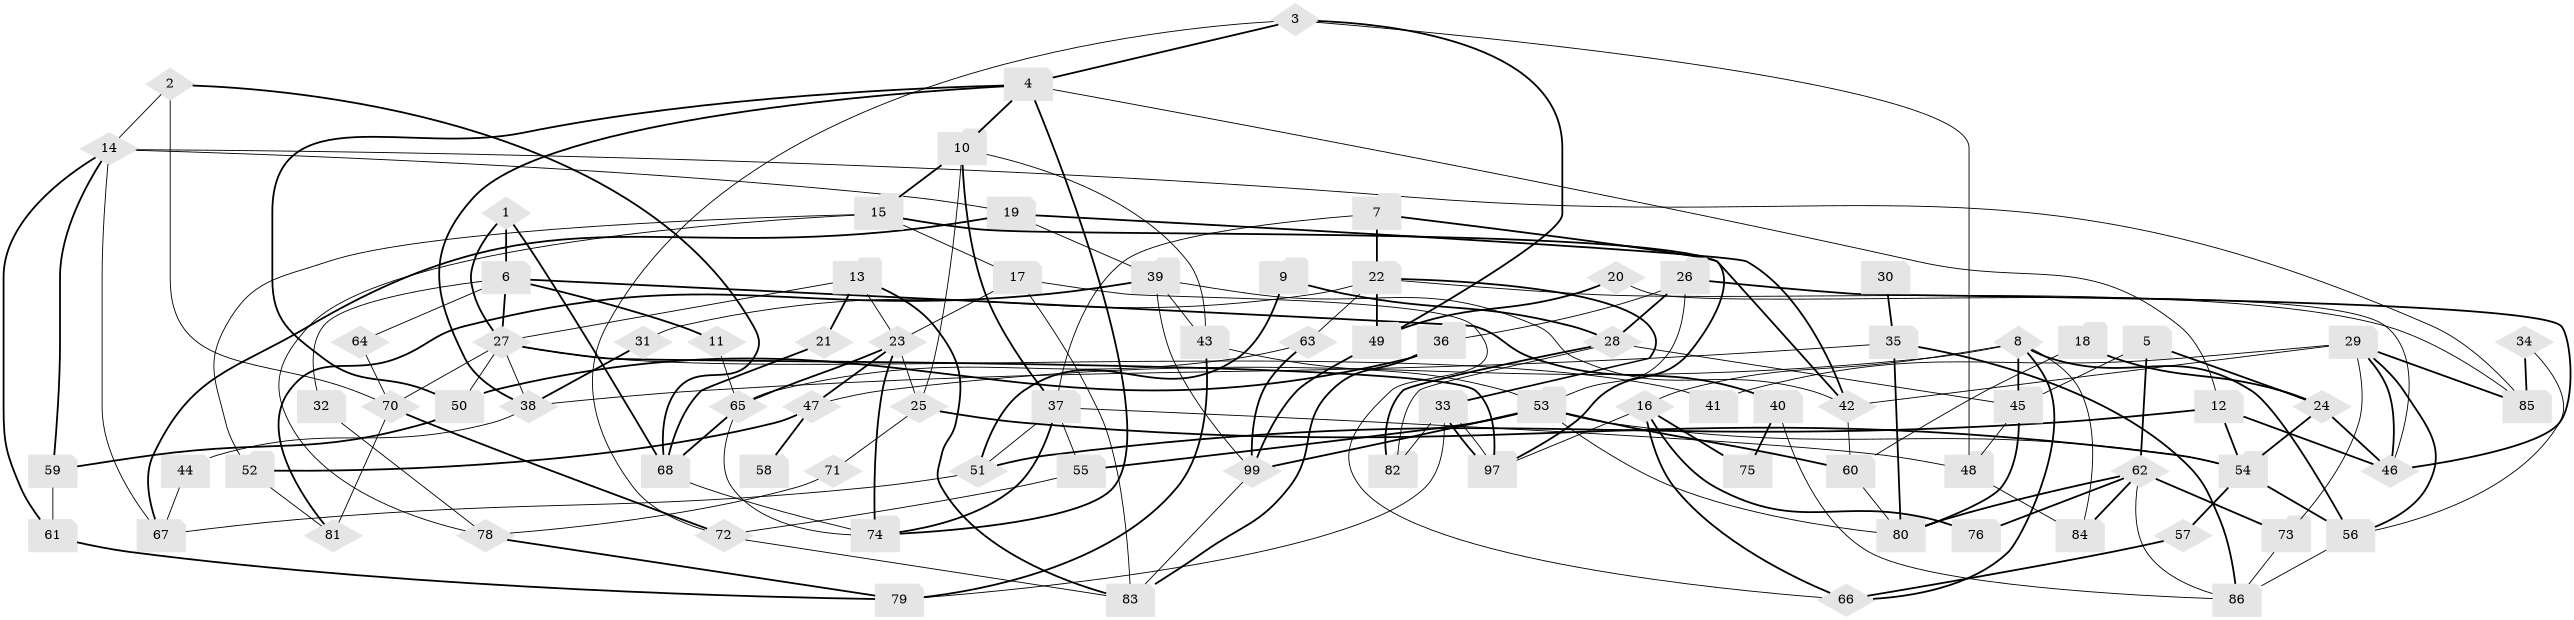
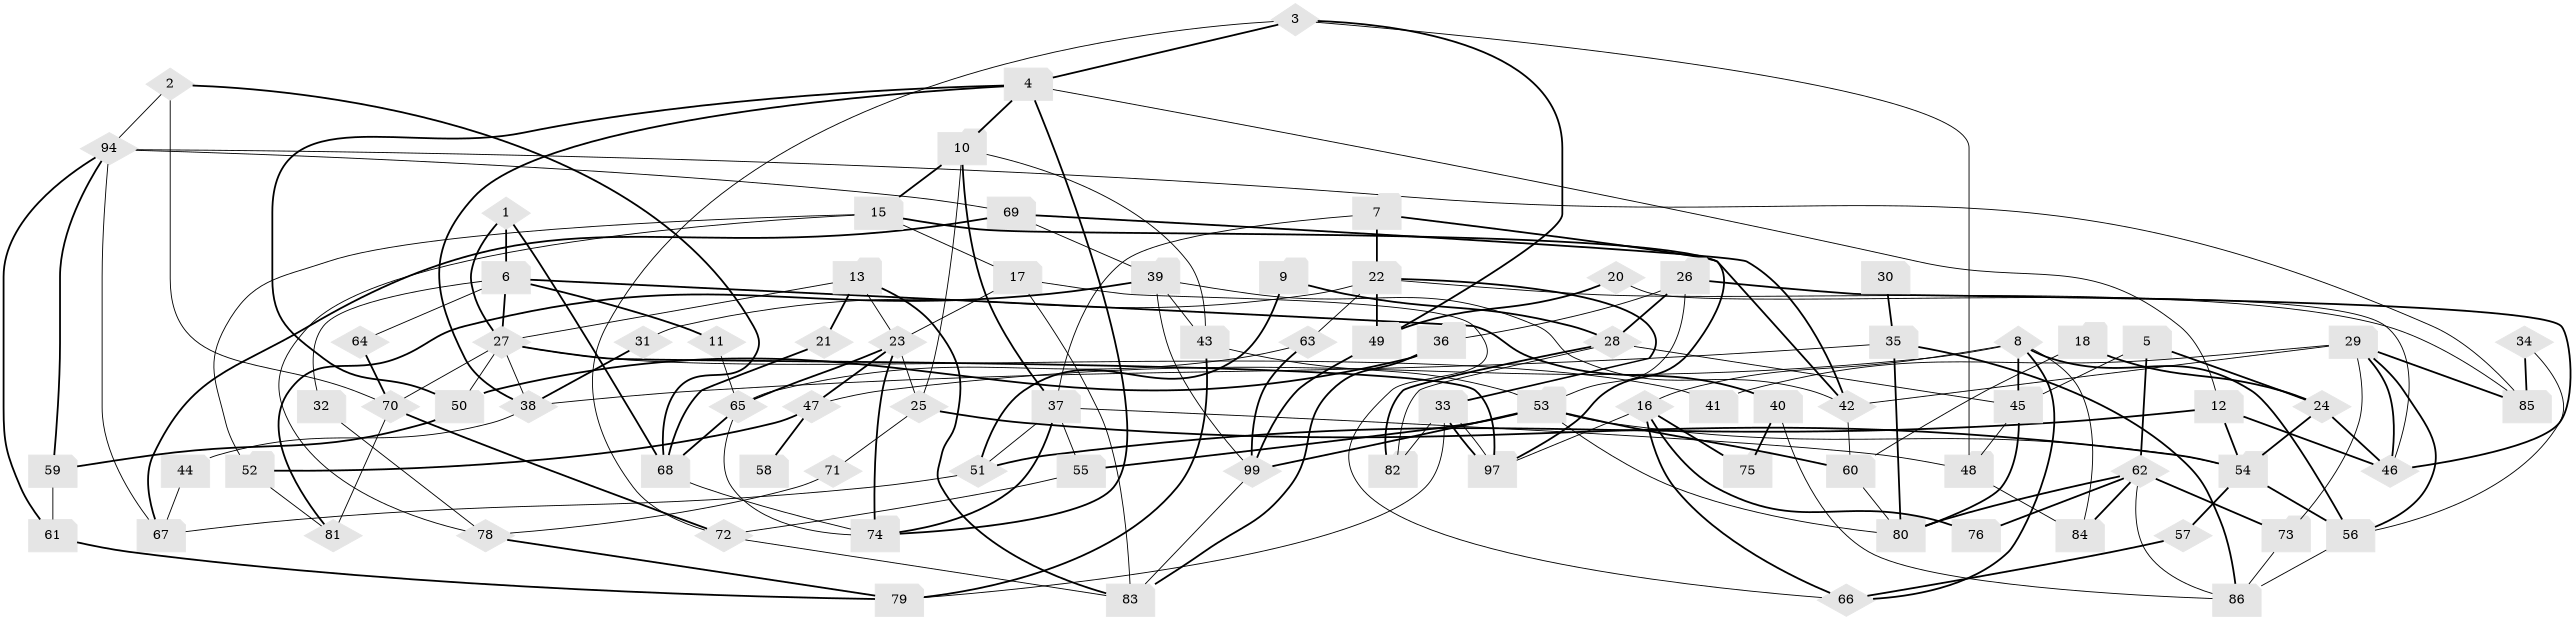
(109, 149) -> (109, 149)
(879, 213) -> (879, 213)
(1011, 213) -> (1011, 213)
(375, 374) -> (375, 374)
